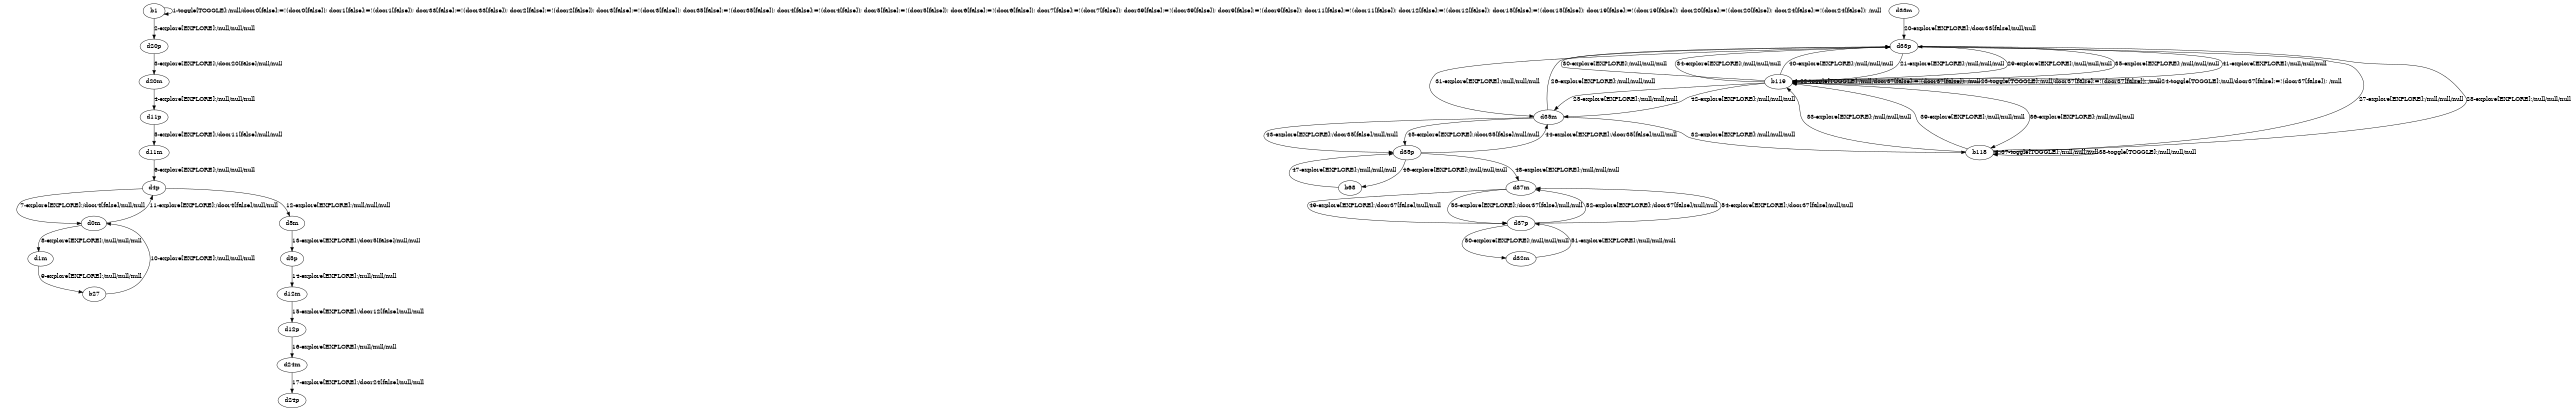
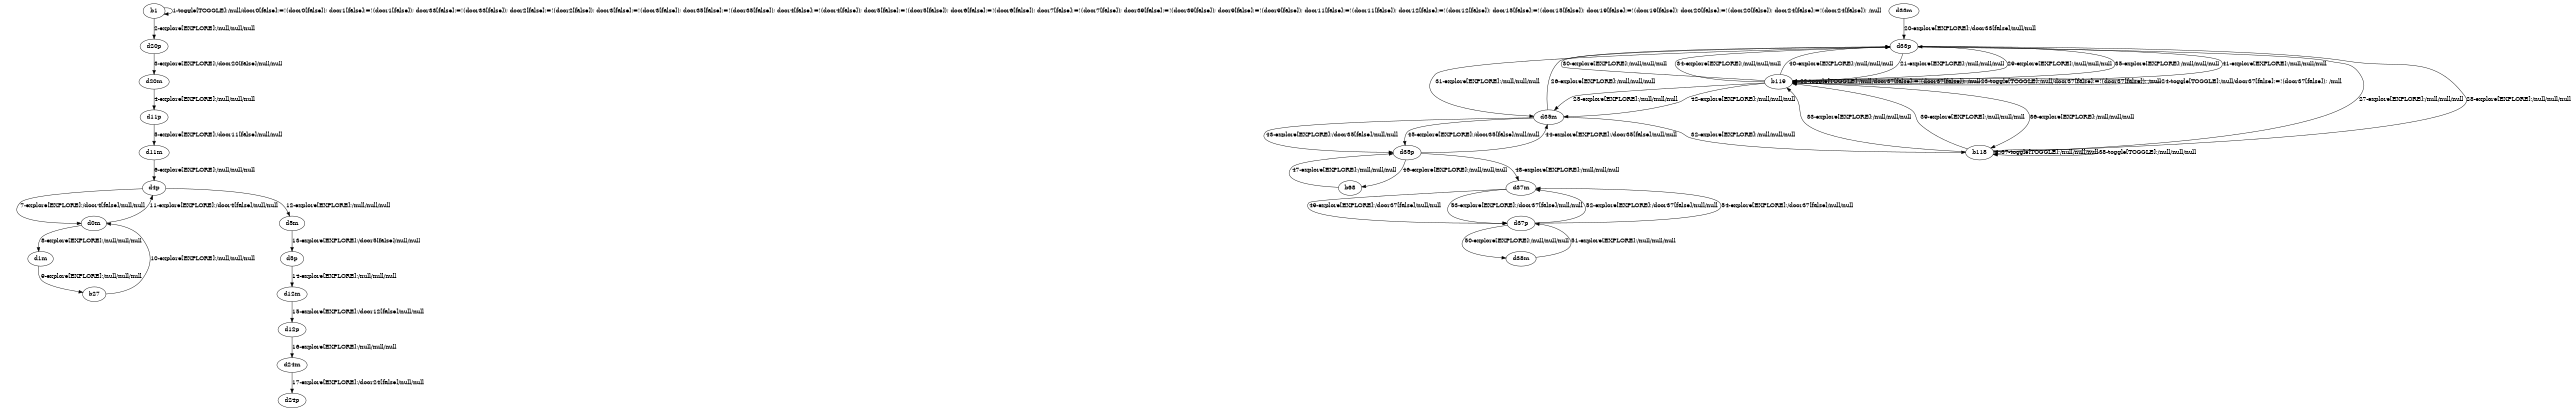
(1521, 259) -> (1521, 259)
